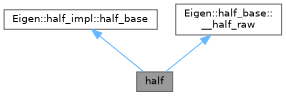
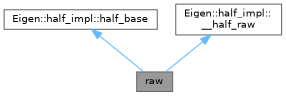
(229, 20) -> (229, 20)
(155, 82) -> (155, 82)
